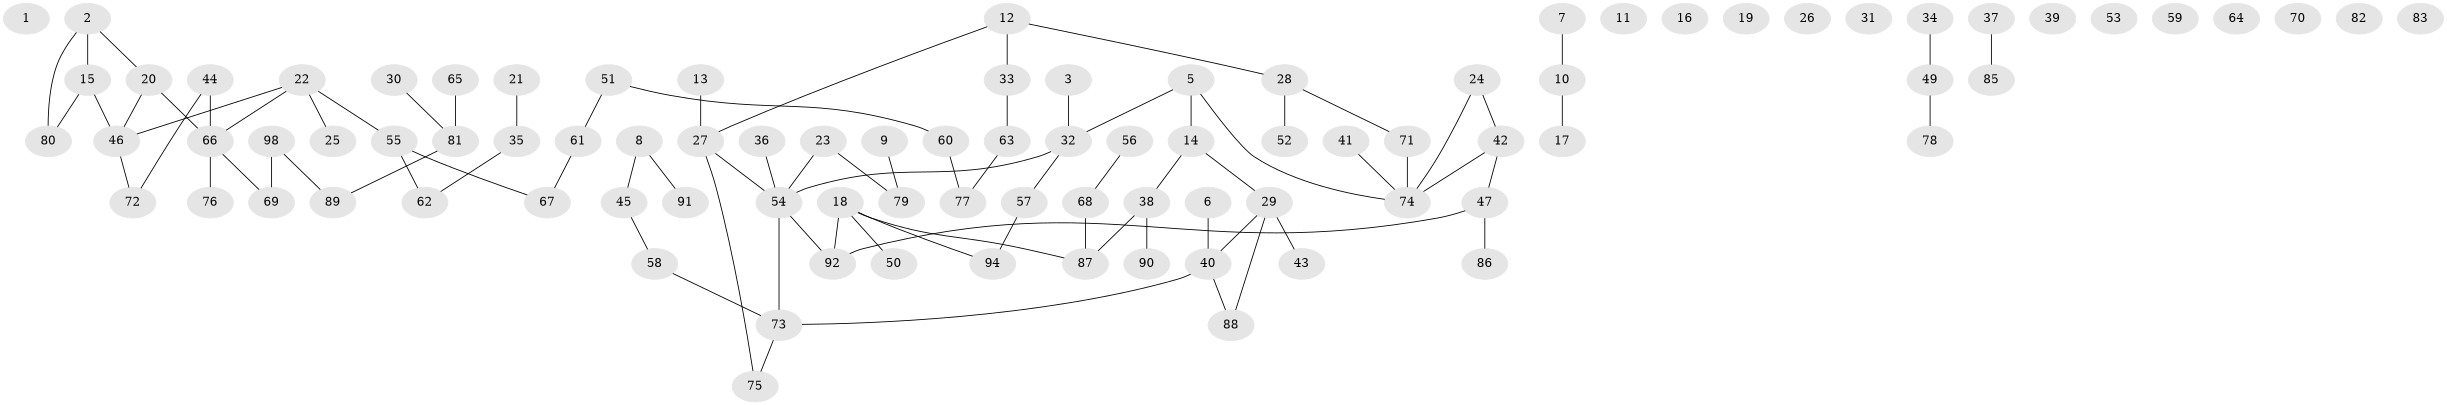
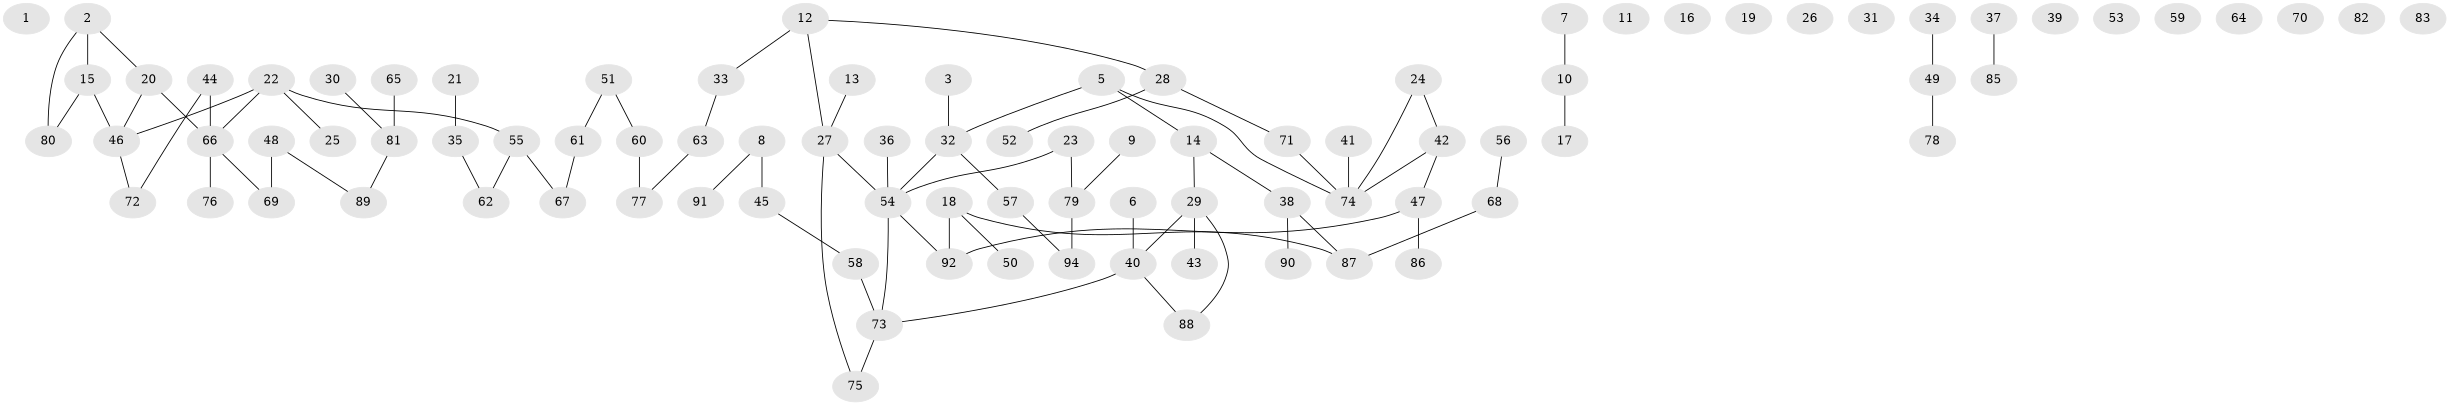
(272, 141) -> (272, 141)
(929, 241) -> (1072, 239)
